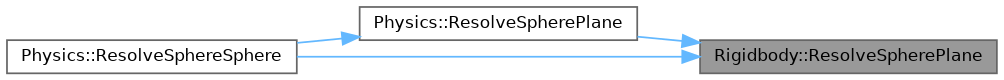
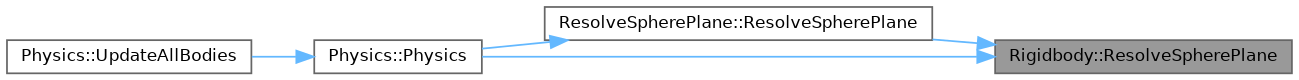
(498, 24) -> (738, 24)
none -> (129, 57)
(152, 57) -> (398, 57)
